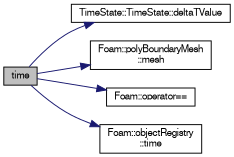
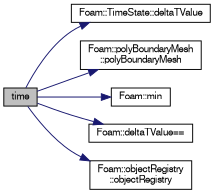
(151, 13) -> (141, 13)
(151, 55) -> (141, 55)
none -> (141, 97)
(151, 97) -> (141, 133)
(151, 139) -> (141, 175)
